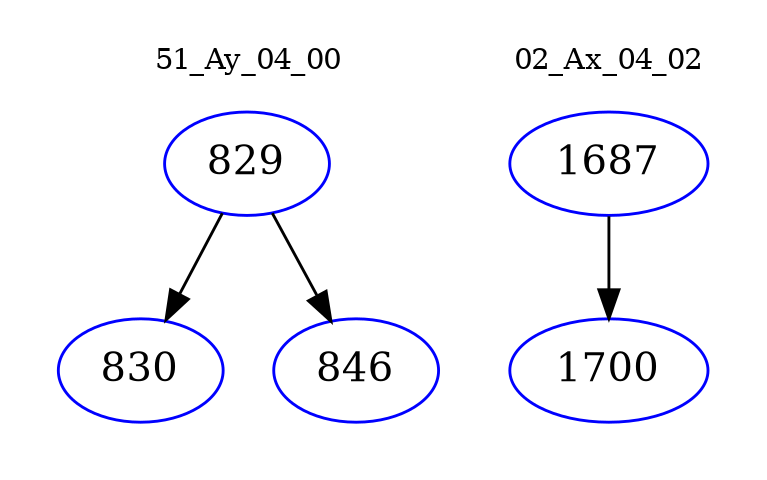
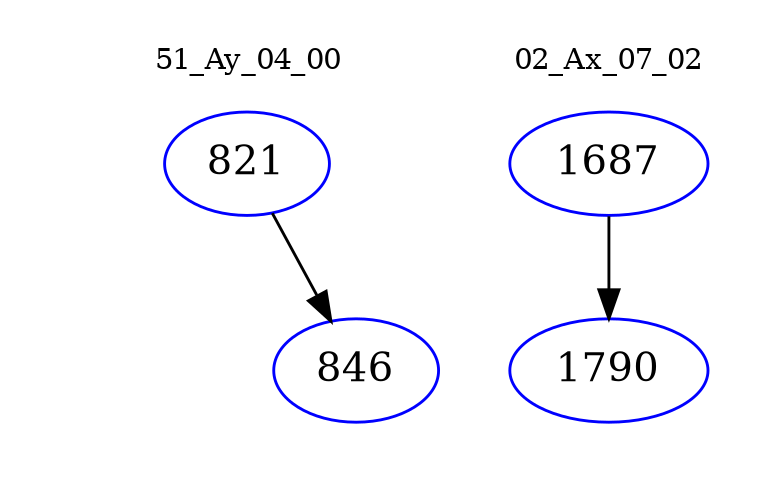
(609, 62) -> (609, 62)
(247, 164) -> (247, 164)
(141, 371) -> none
(609, 371) -> (609, 371)
